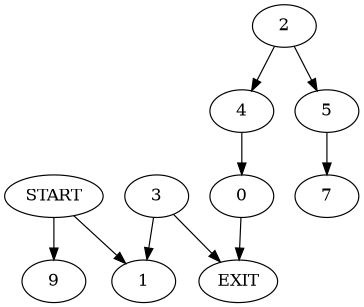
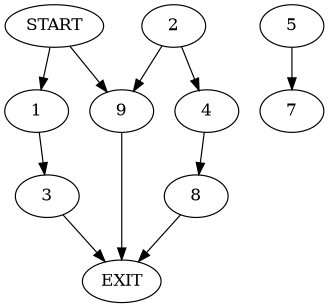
(303, 63) -> (151, 64)
none -> (122, 190)
(242, 196) -> (196, 196)
(151, 233) -> (41, 148)
